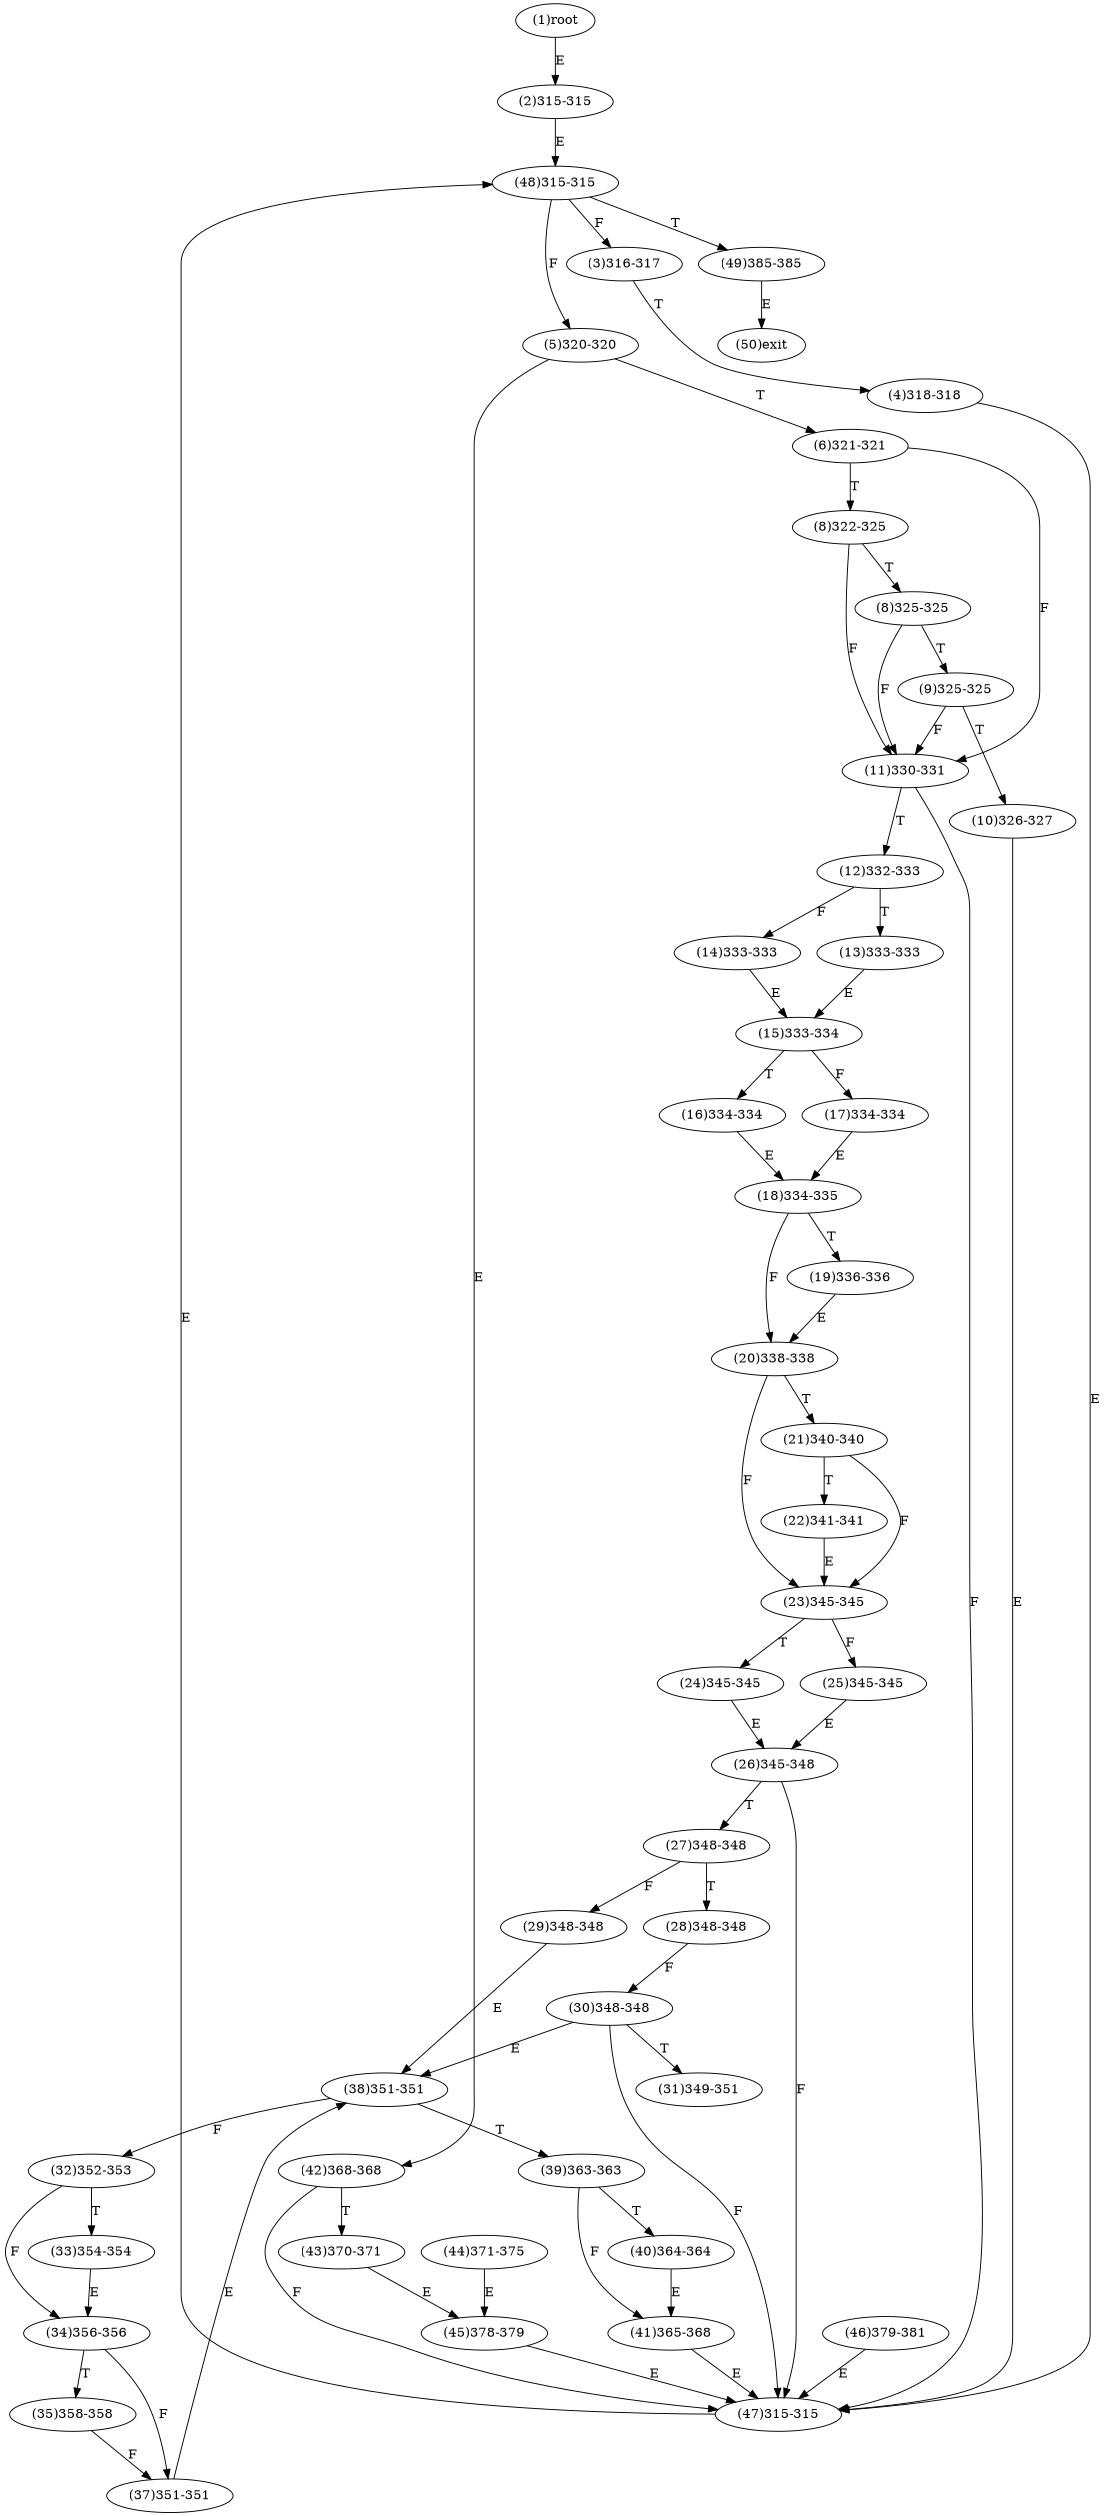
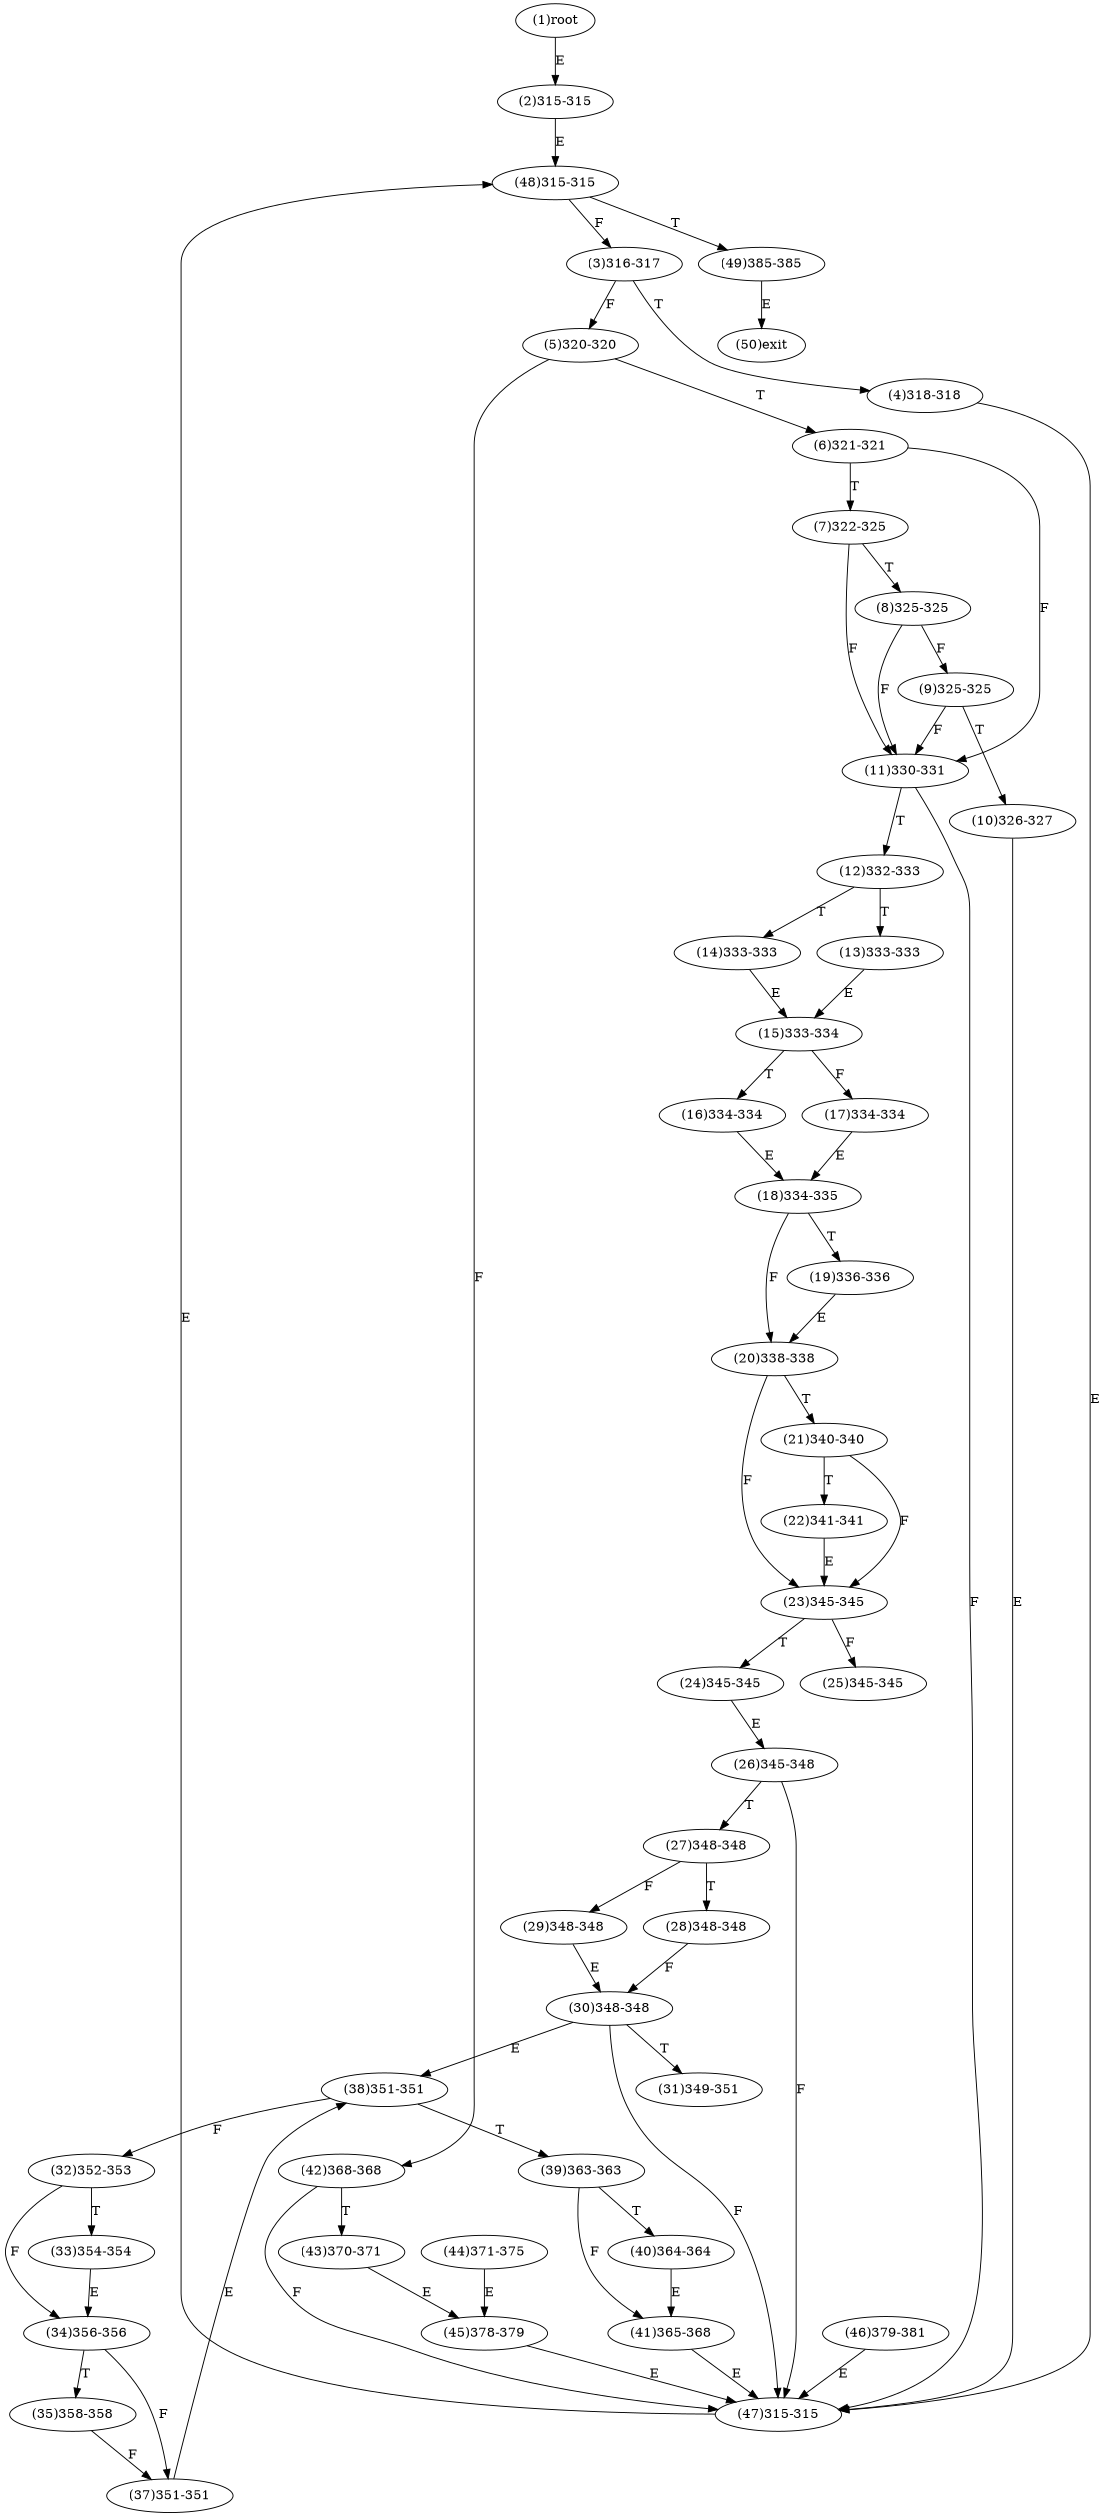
(546, 262) -> (605, 301)
(850, 527) -> (850, 527)
(941, 649) -> (941, 649)
(821, 912) -> (821, 912)
(479, 1278) -> (479, 1278)
(822, 1721) -> none
(481, 2002) -> (584, 1964)
